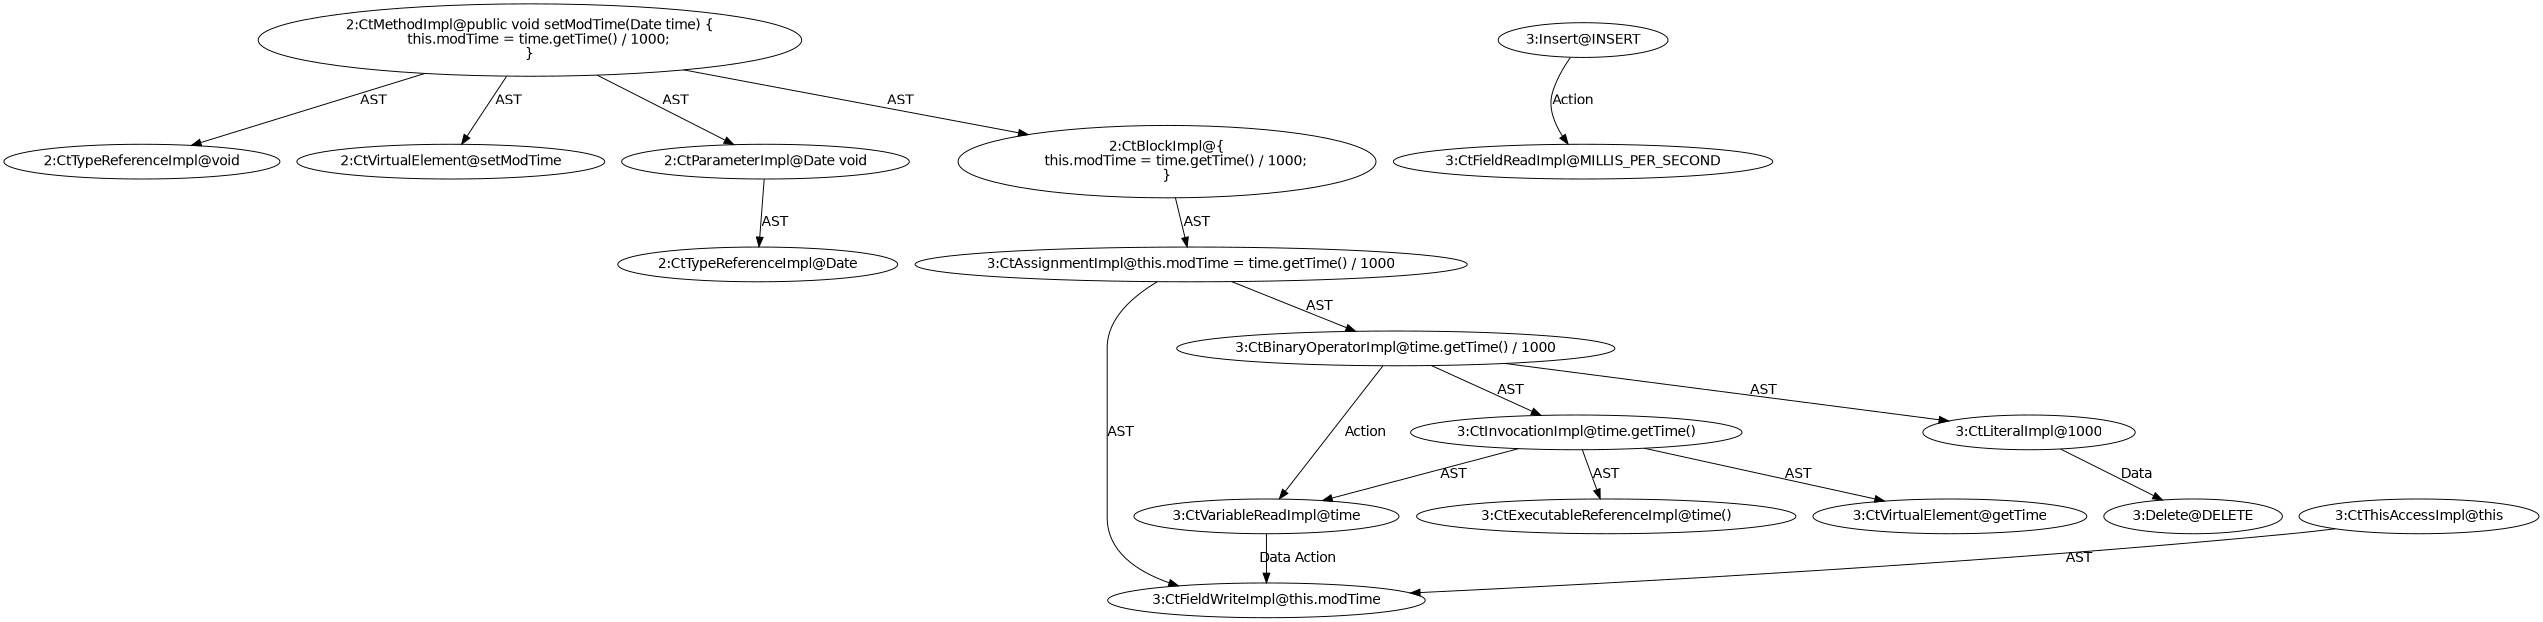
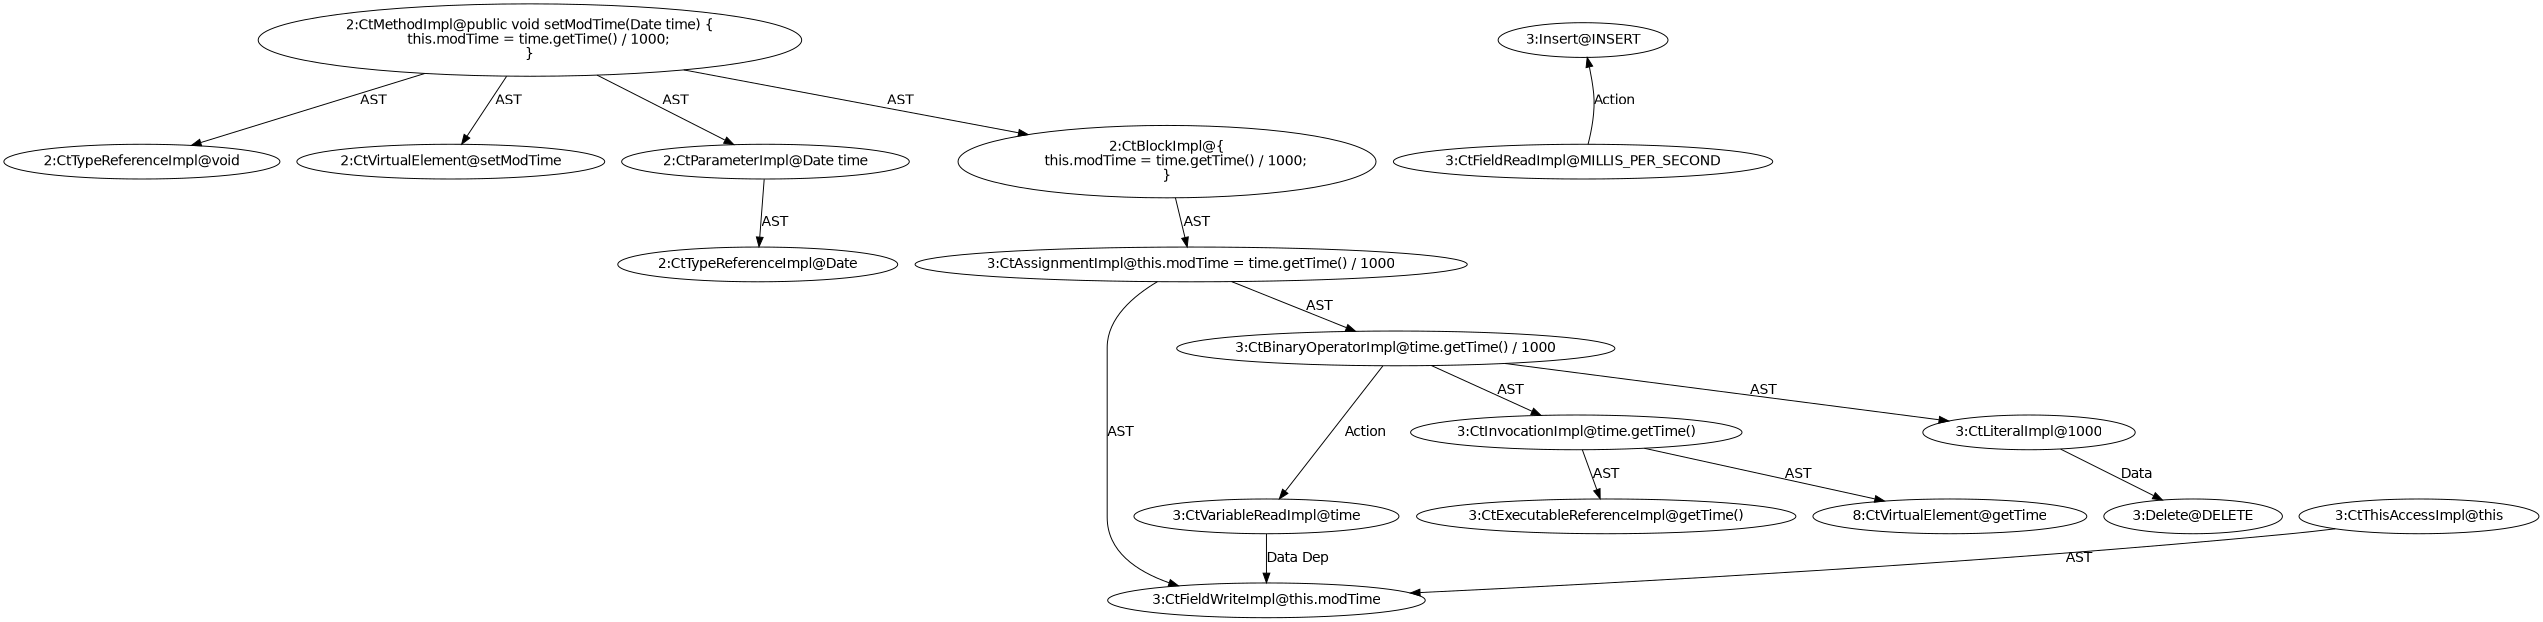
(1552, 96) -> (1594, 106)
(765, 162) -> (765, 162)
(1425, 473) -> none
(1606, 516) -> (1606, 516)
(1950, 516) -> (1950, 516)
(1298, 558) -> (1298, 558)
